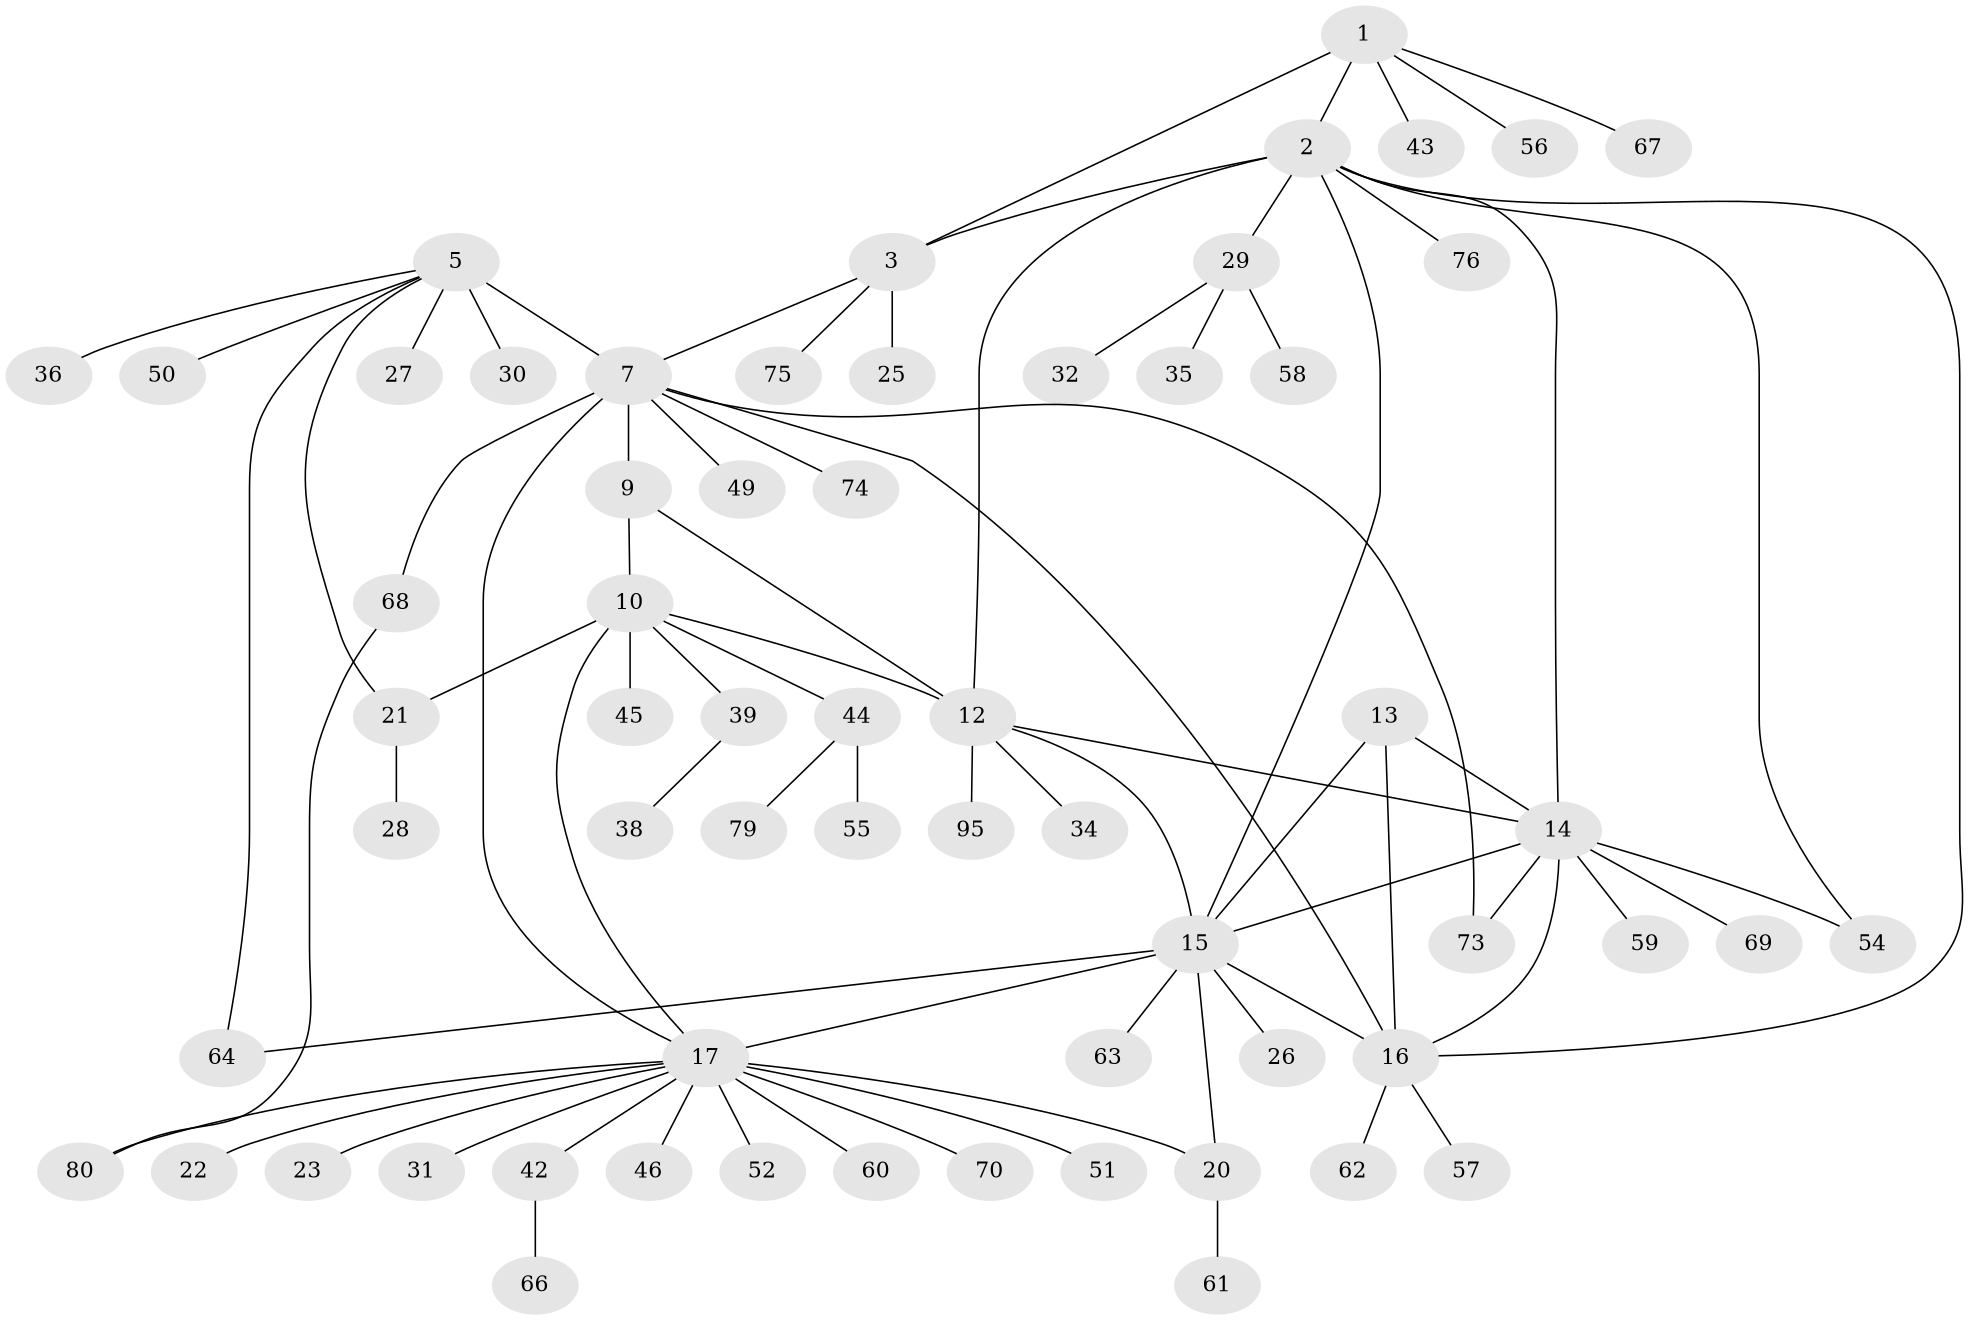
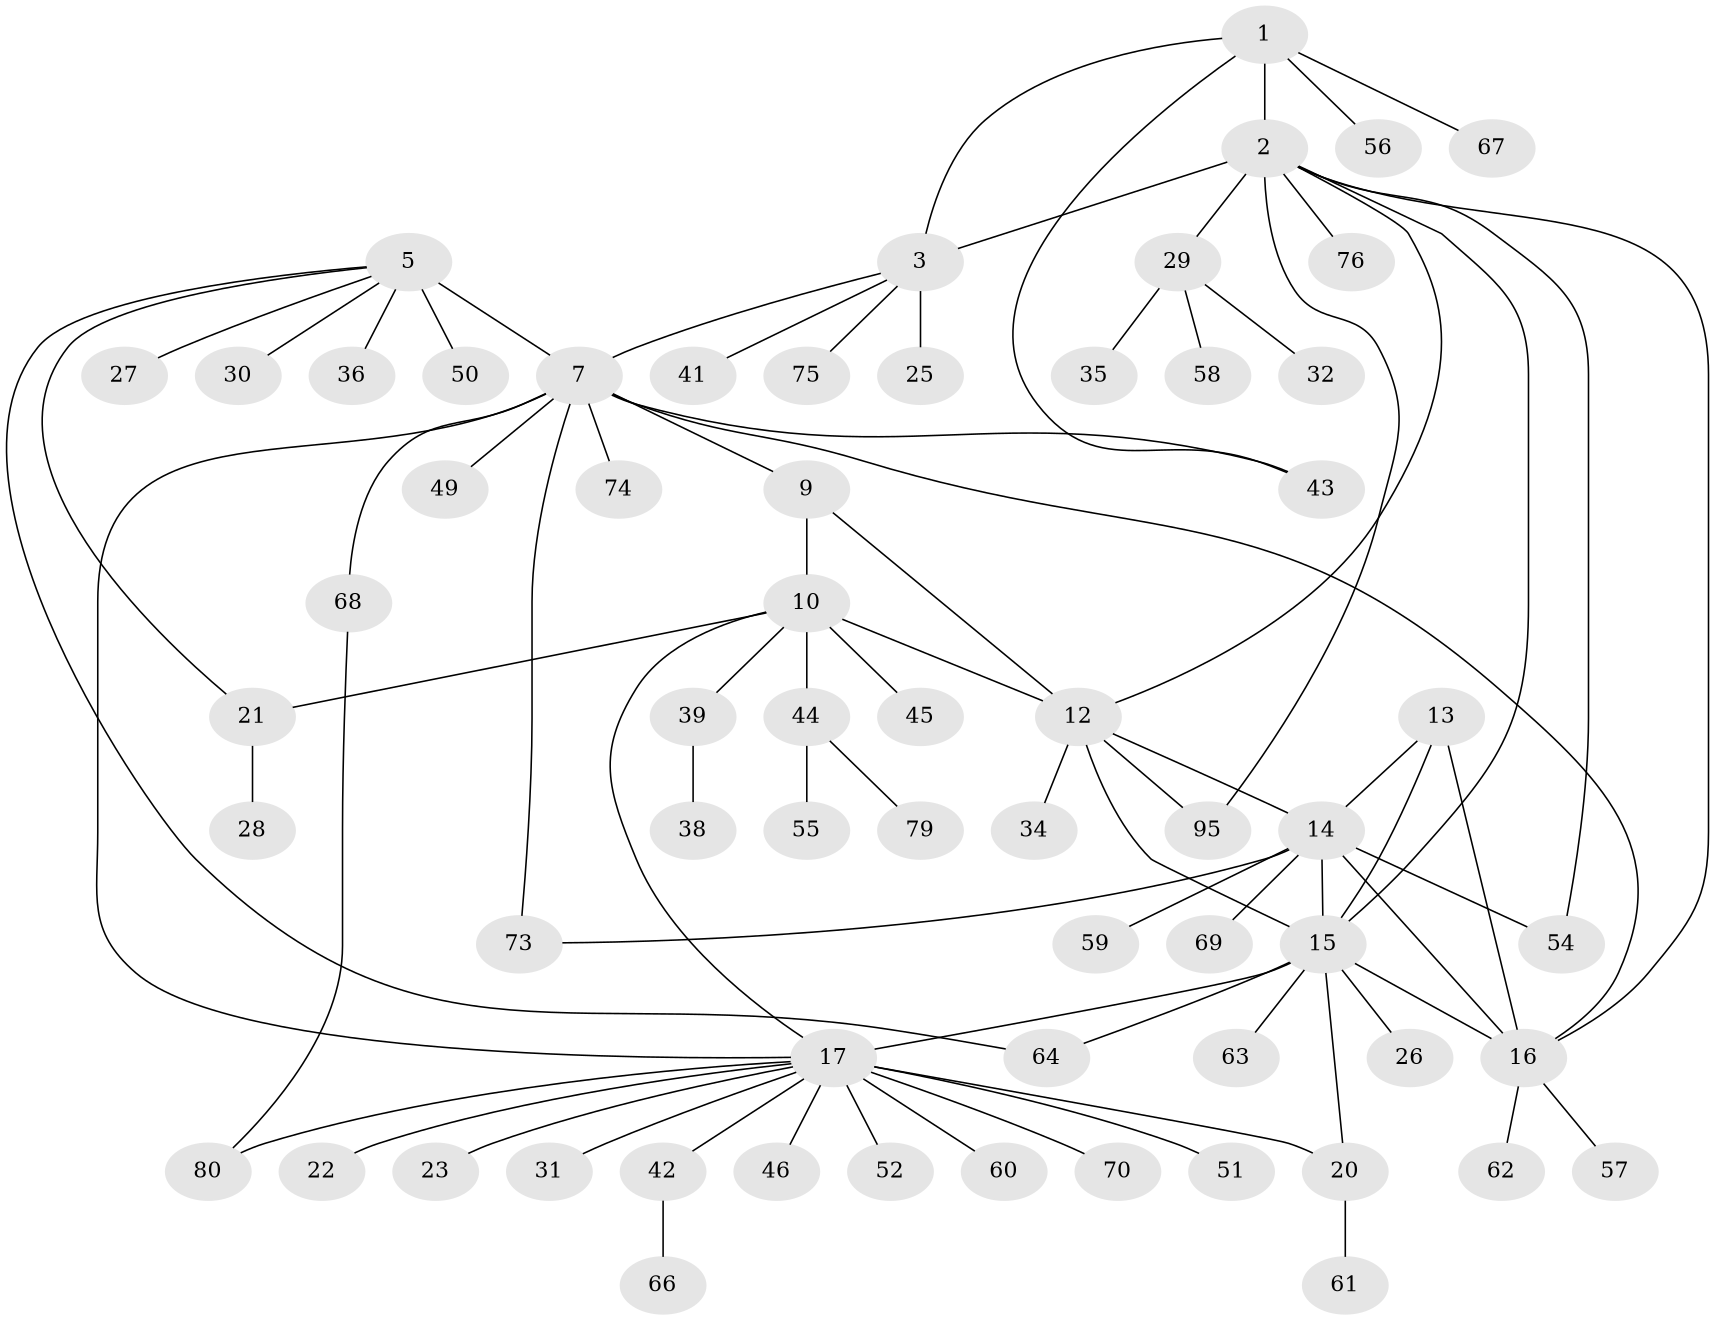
none -> (693, 376)
(1555, 414) -> (1392, 465)
none -> (950, 435)
